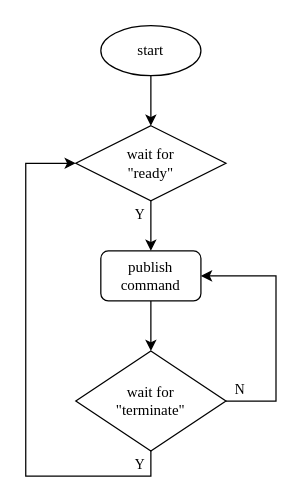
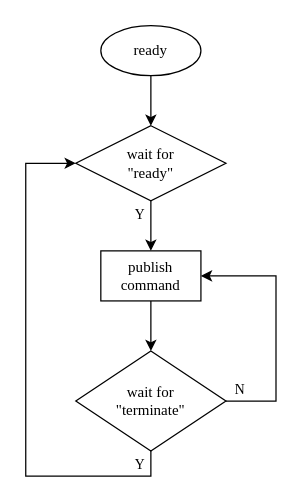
(151, 51) -> (151, 51)
(151, 276) -> (151, 276)
